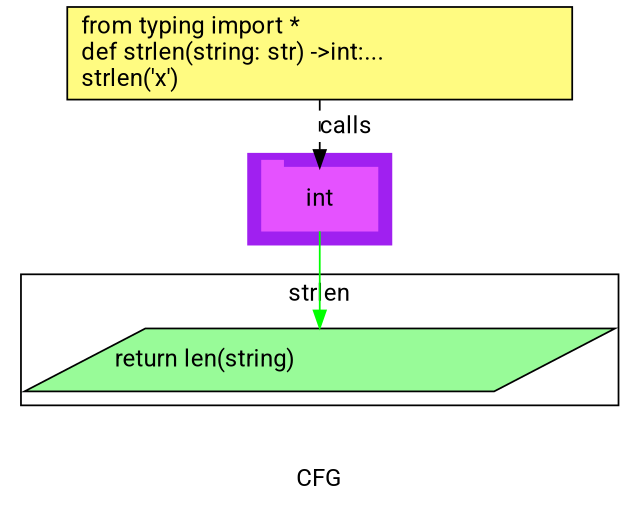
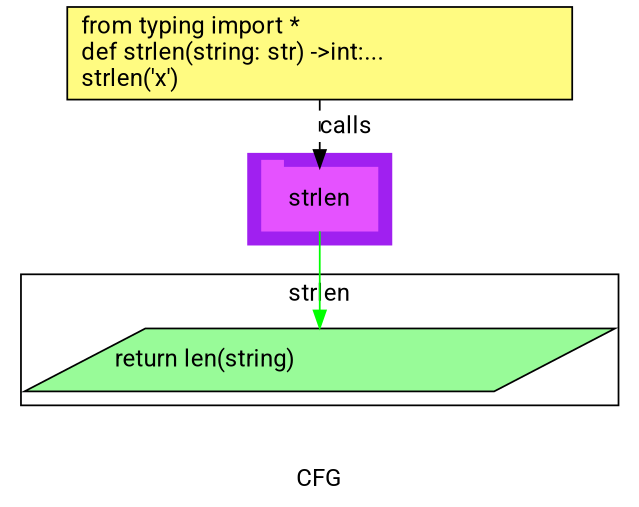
(320, 199) -> (320, 199)
